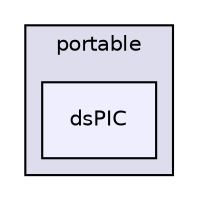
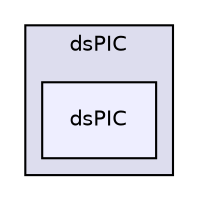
(99, 45) -> (99, 45)
